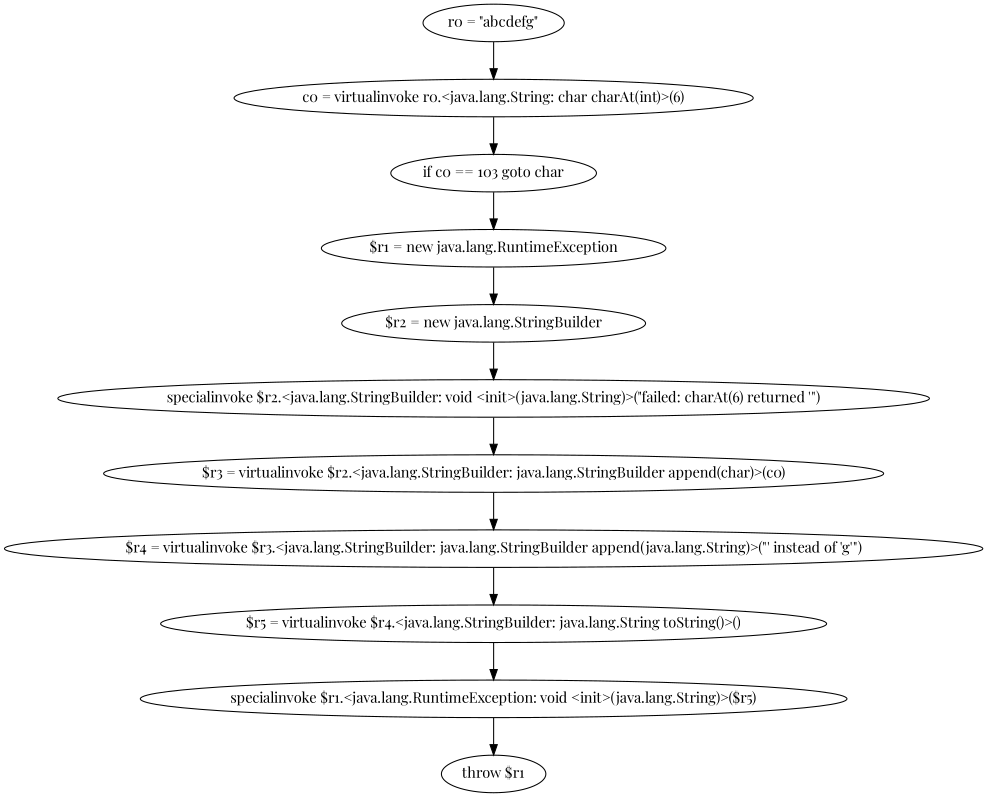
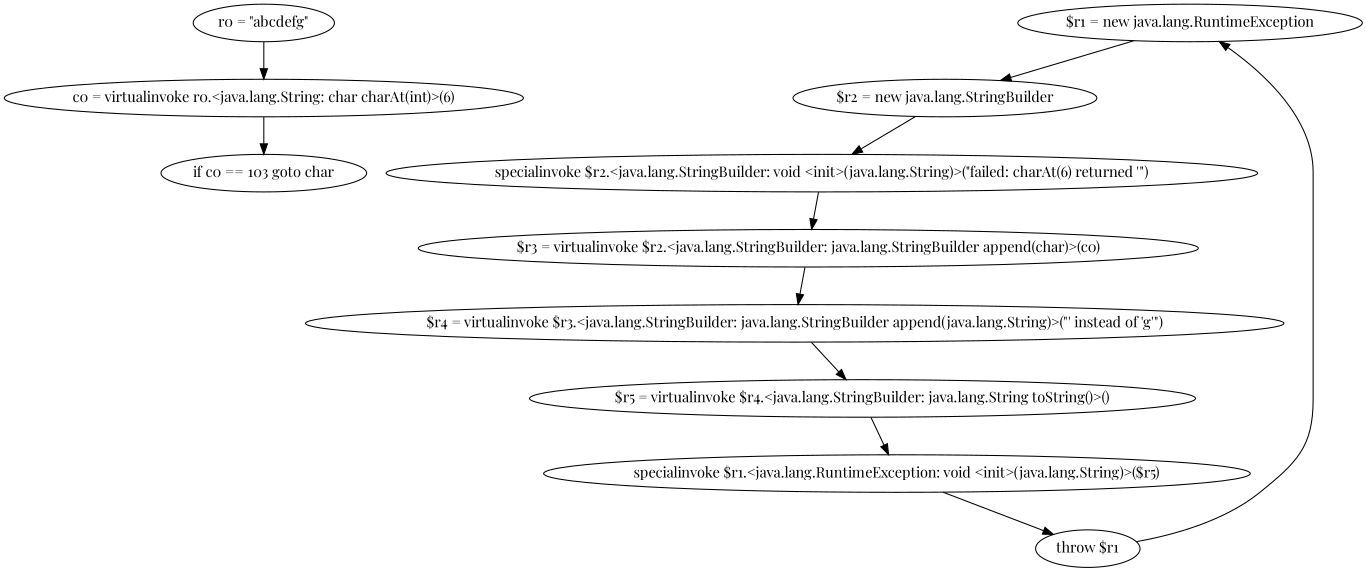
(494, 206) -> (1313, 331)
